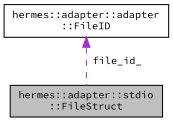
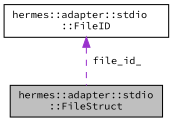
(86, 21) -> (86, 21)
